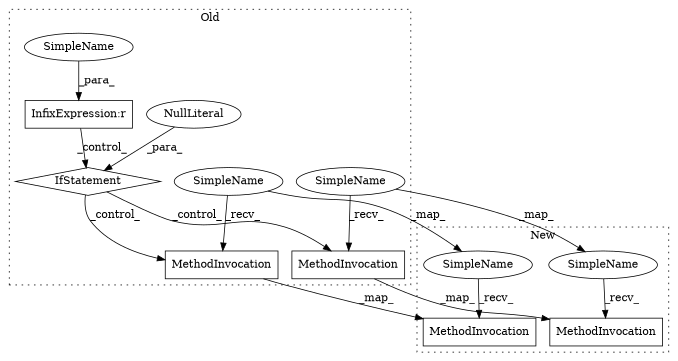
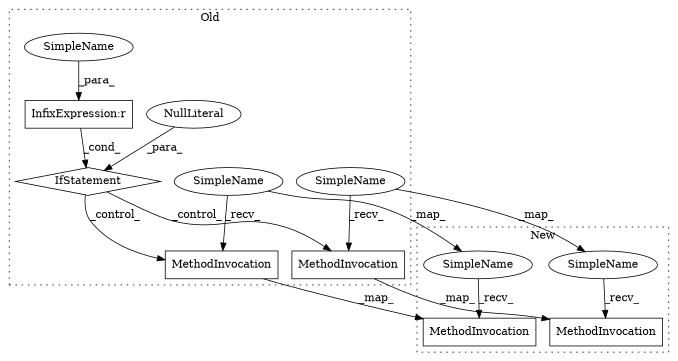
(102, 148) -> (102, 148)
